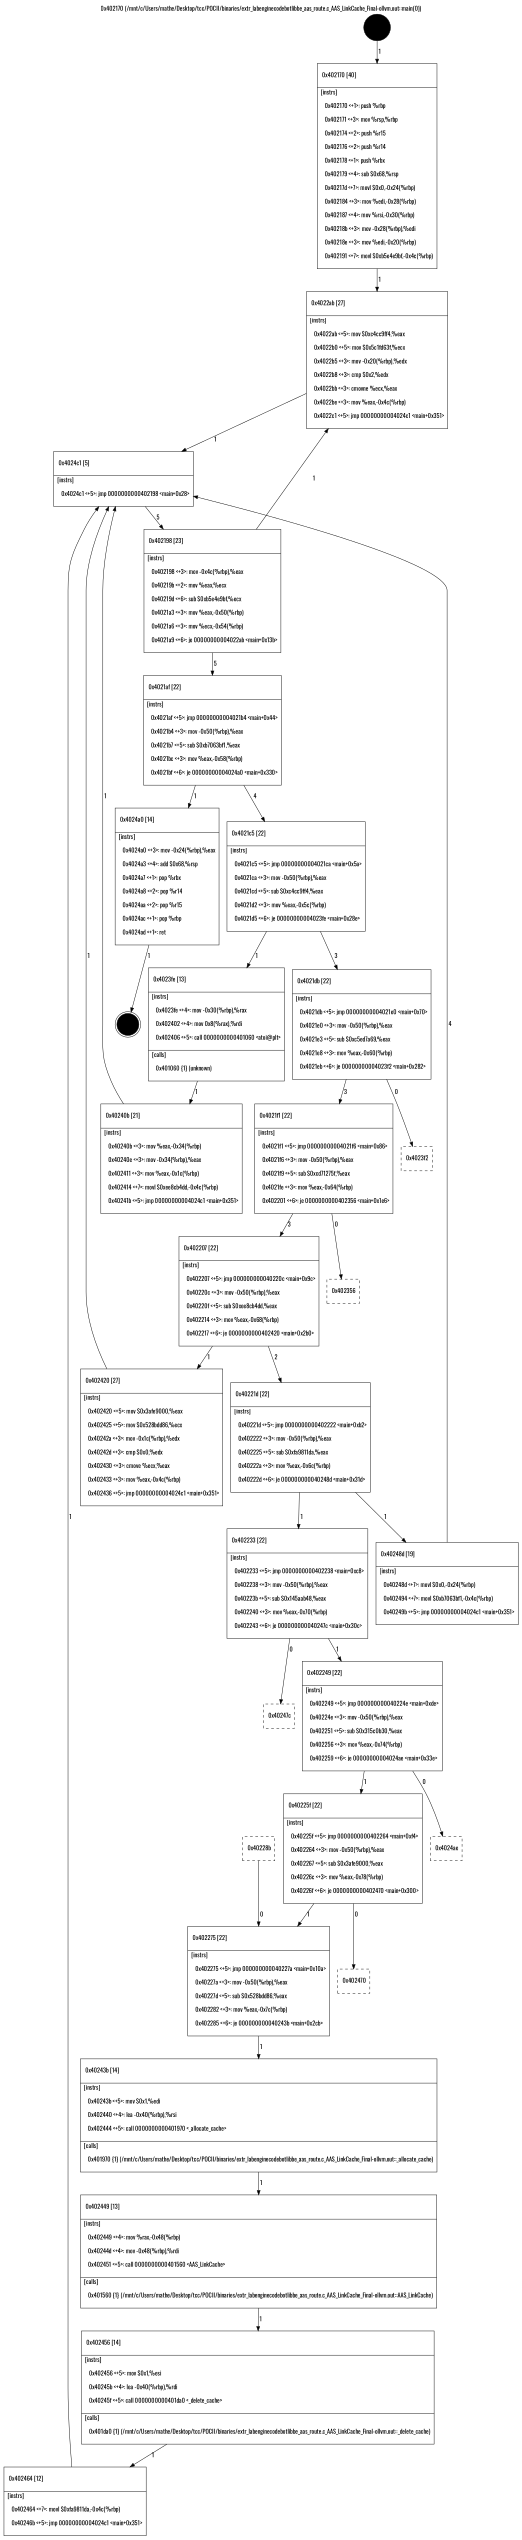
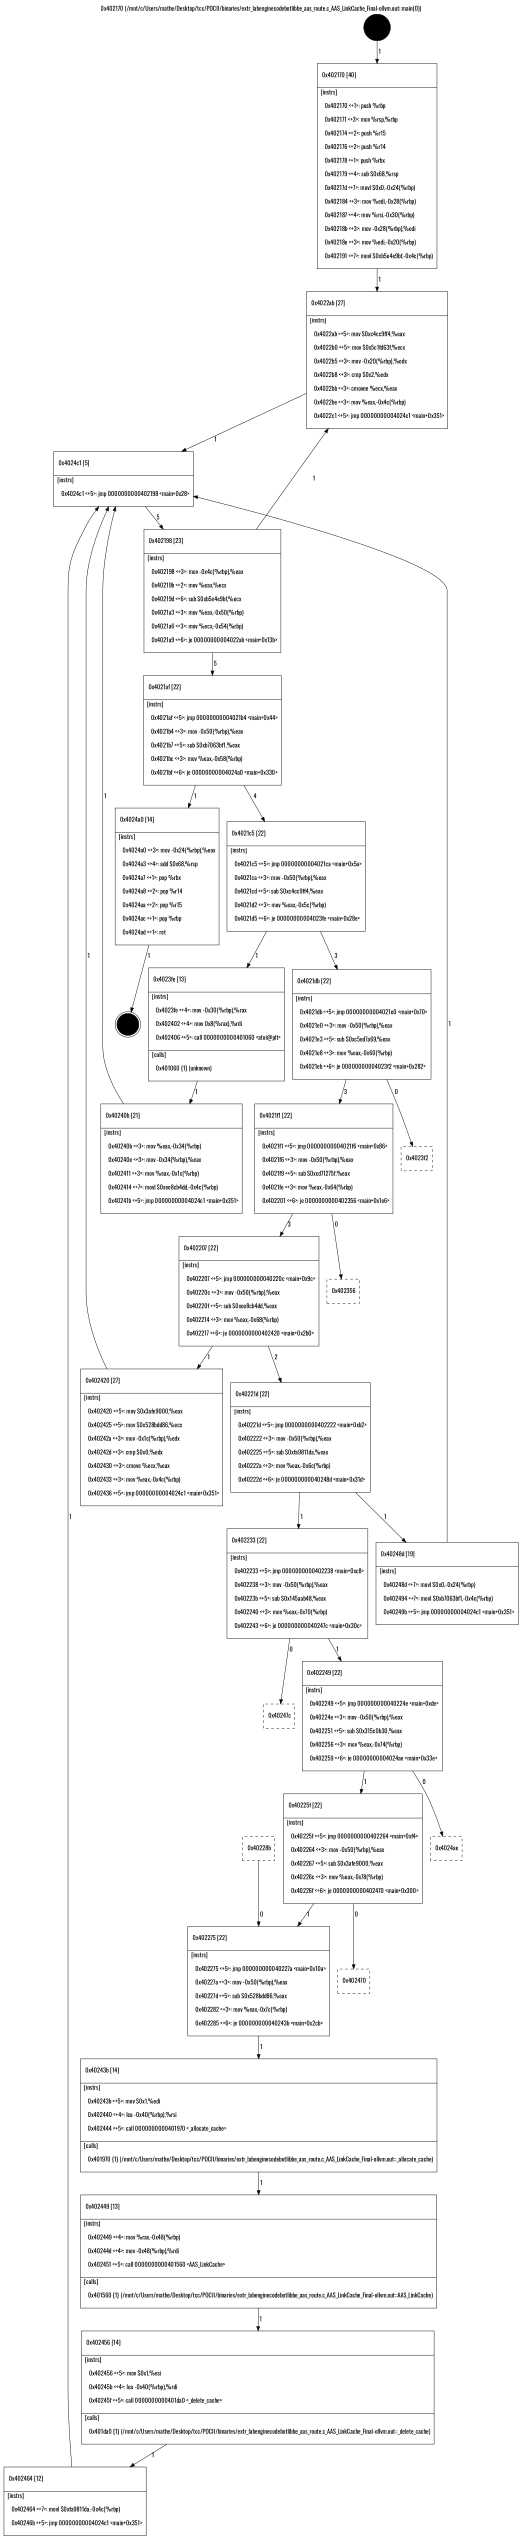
(449, 1024) -> (449, 1024)
